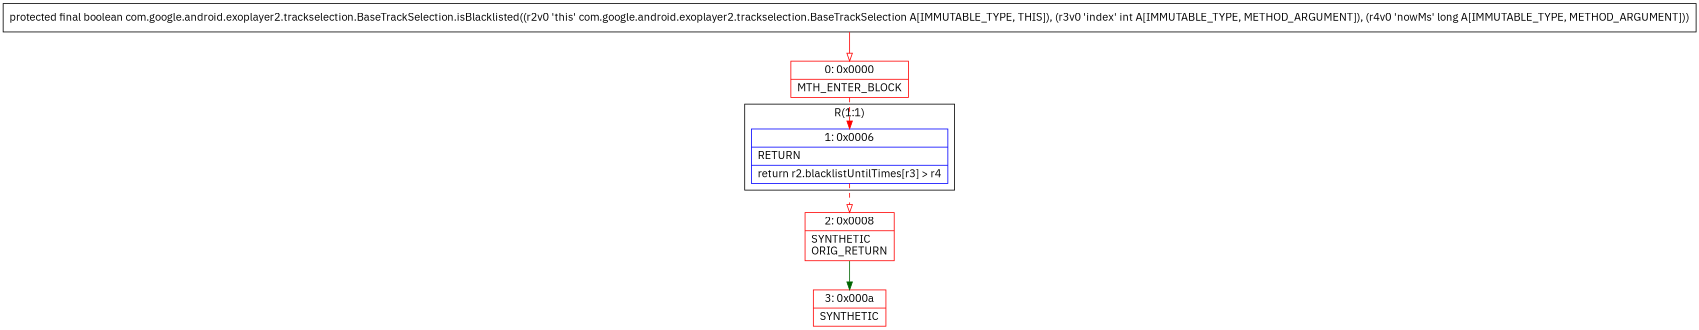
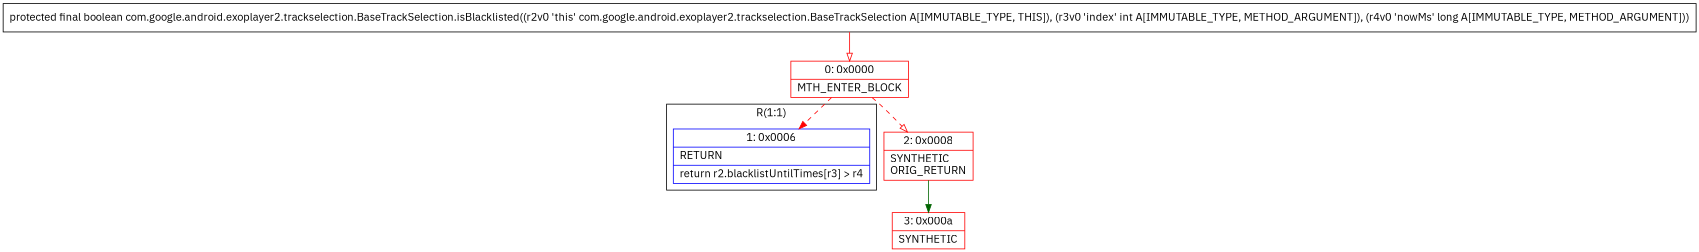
(850, 195) -> (887, 112)
